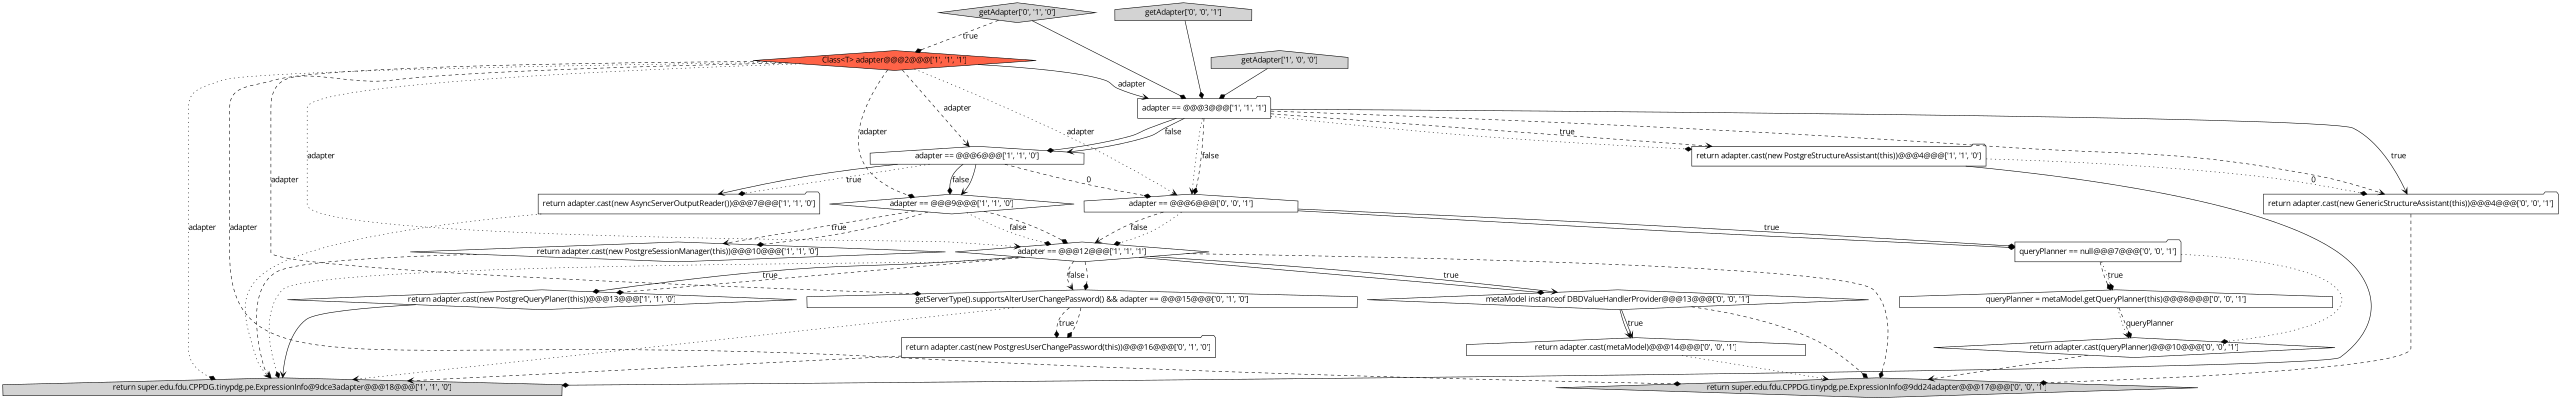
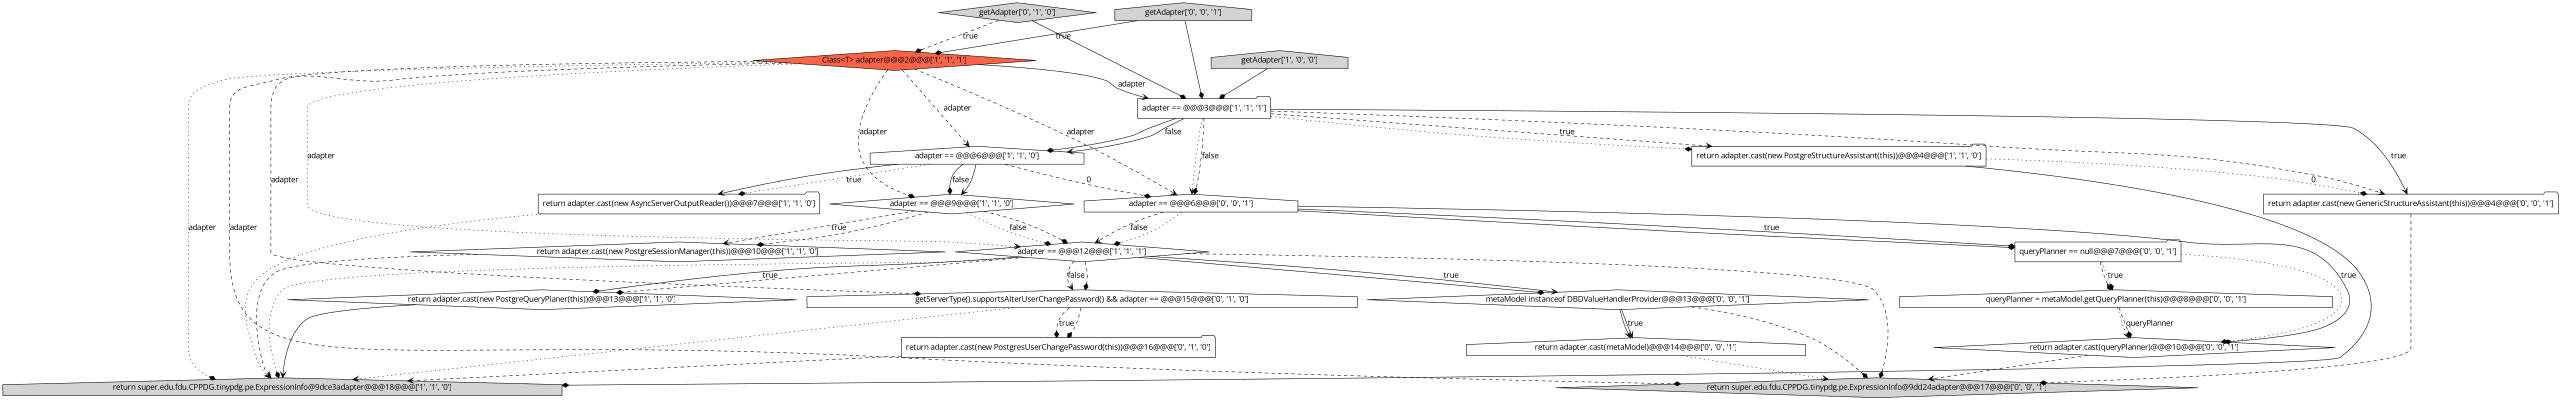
none -> (1039, 36)
(1046, 126) -> (1046, 126)
none -> (1904, 223)
